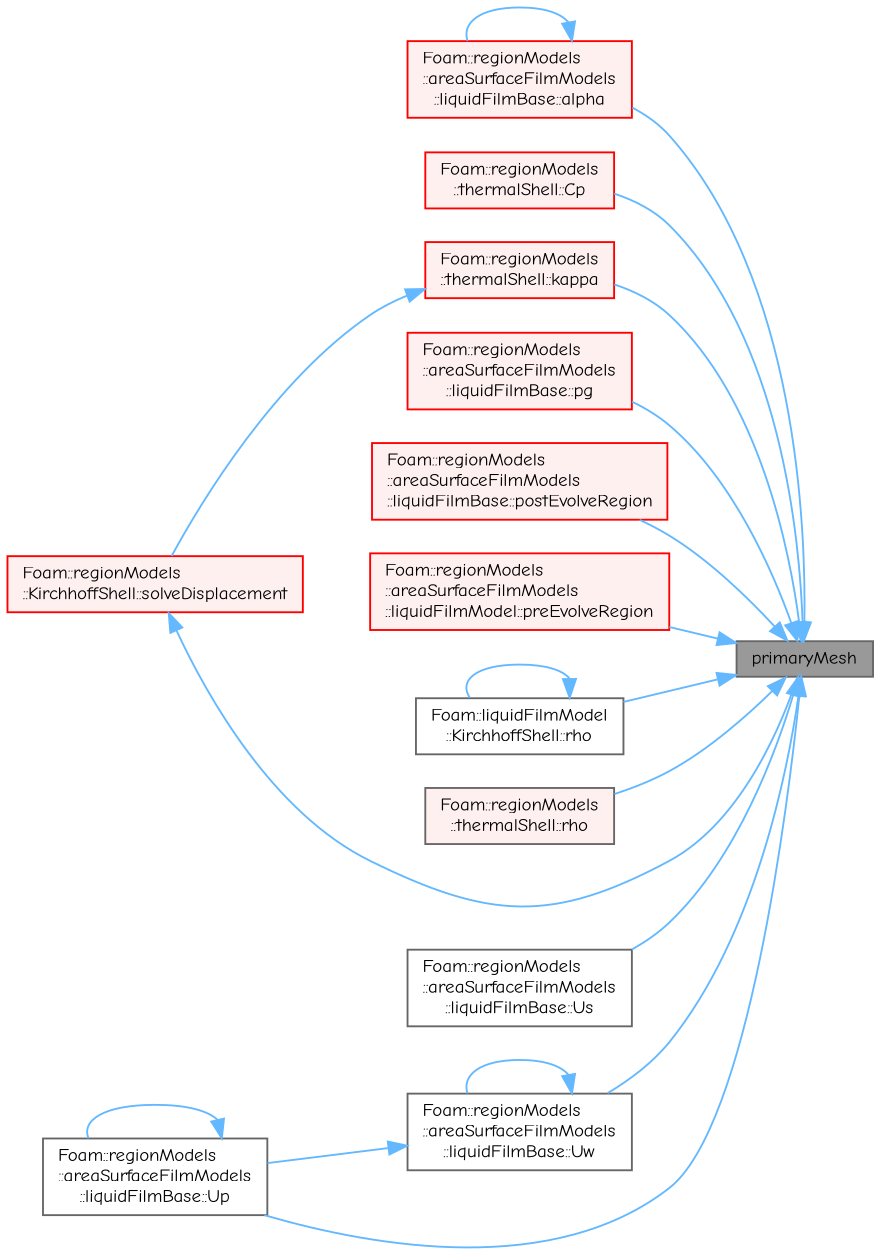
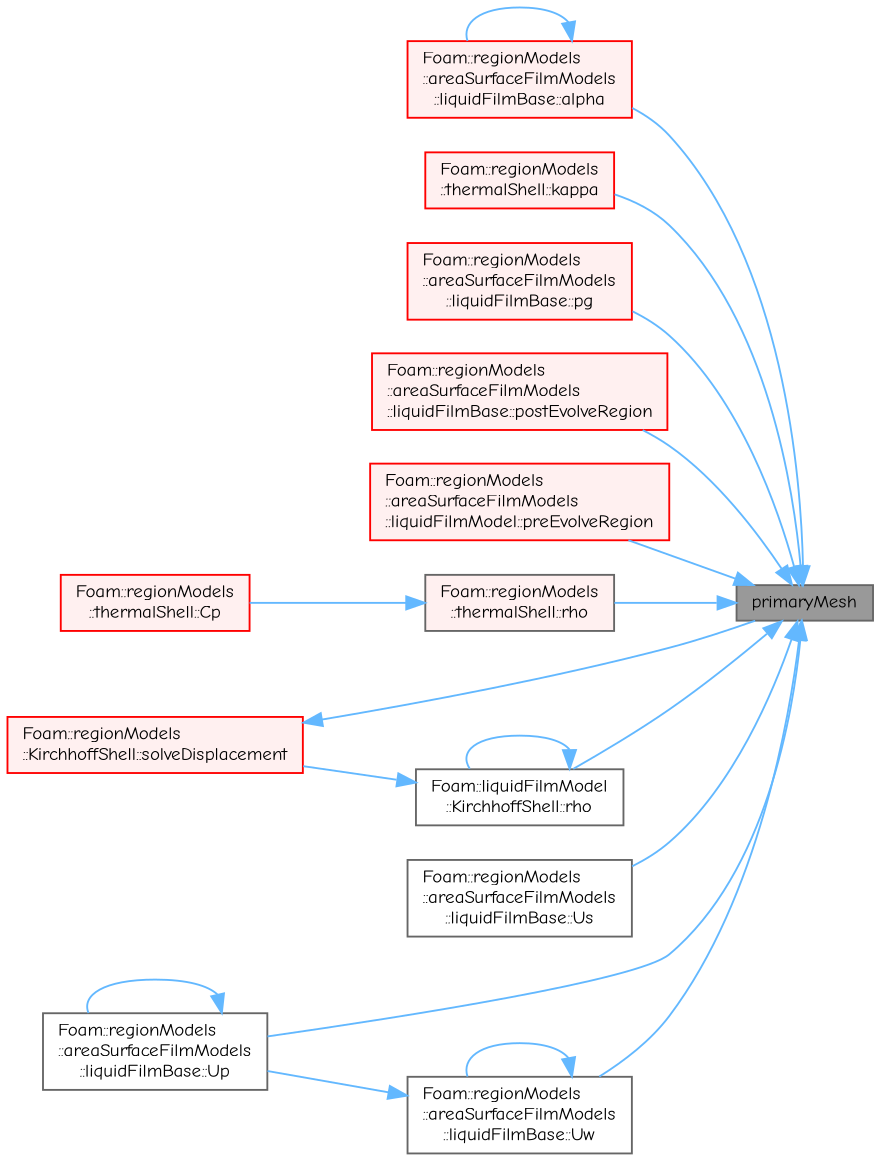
(761, 381) -> (328, 603)
(271, 408) -> (350, 773)
